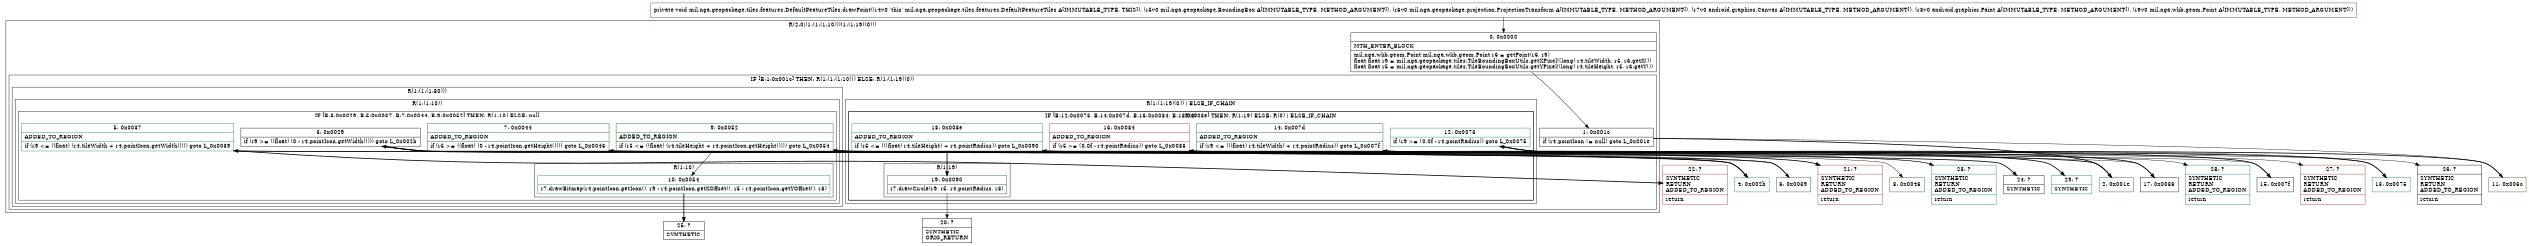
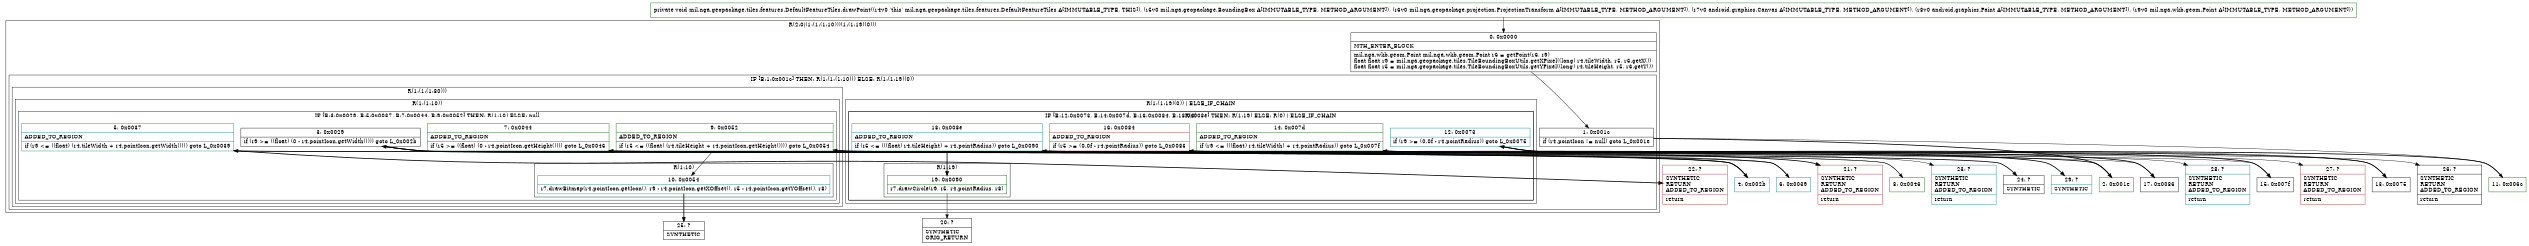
(1386, 153) -> (1373, 154)
(1793, 185) -> (1793, 185)
(2391, 185) -> (2391, 185)
